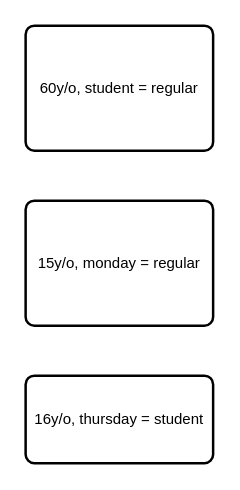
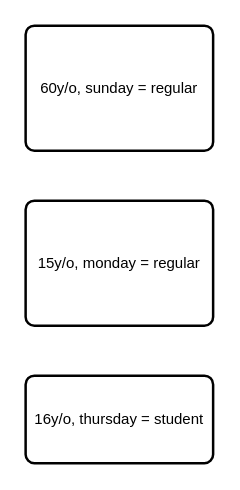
(119, 88) -> (119, 88)
